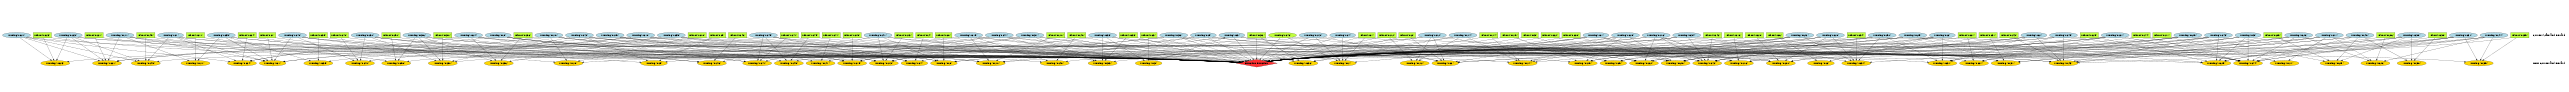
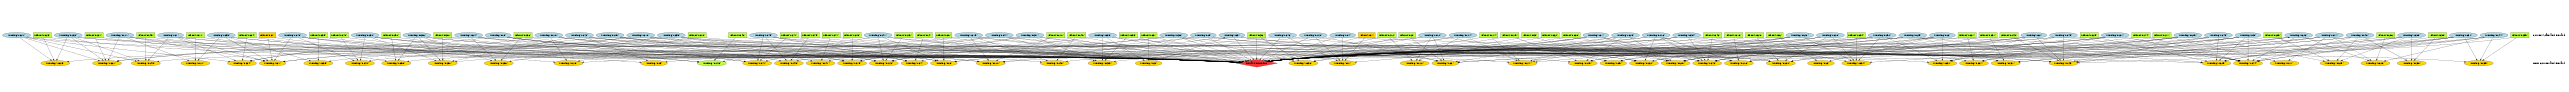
(267, 35) -> (267, 35)
(717, 35) -> none
(1283, 35) -> (1283, 35)
(1367, 35) -> (1367, 35)
(1970, 45) -> (1970, 45)
(2040, 51) -> (2055, 51)
(712, 63) -> (712, 63)
(1257, 63) -> (1257, 63)
